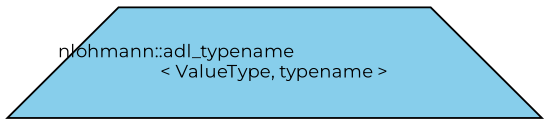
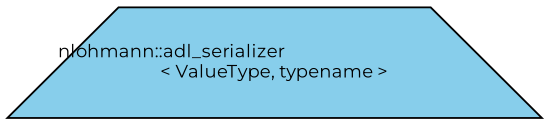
(275, 63) -> (275, 63)
